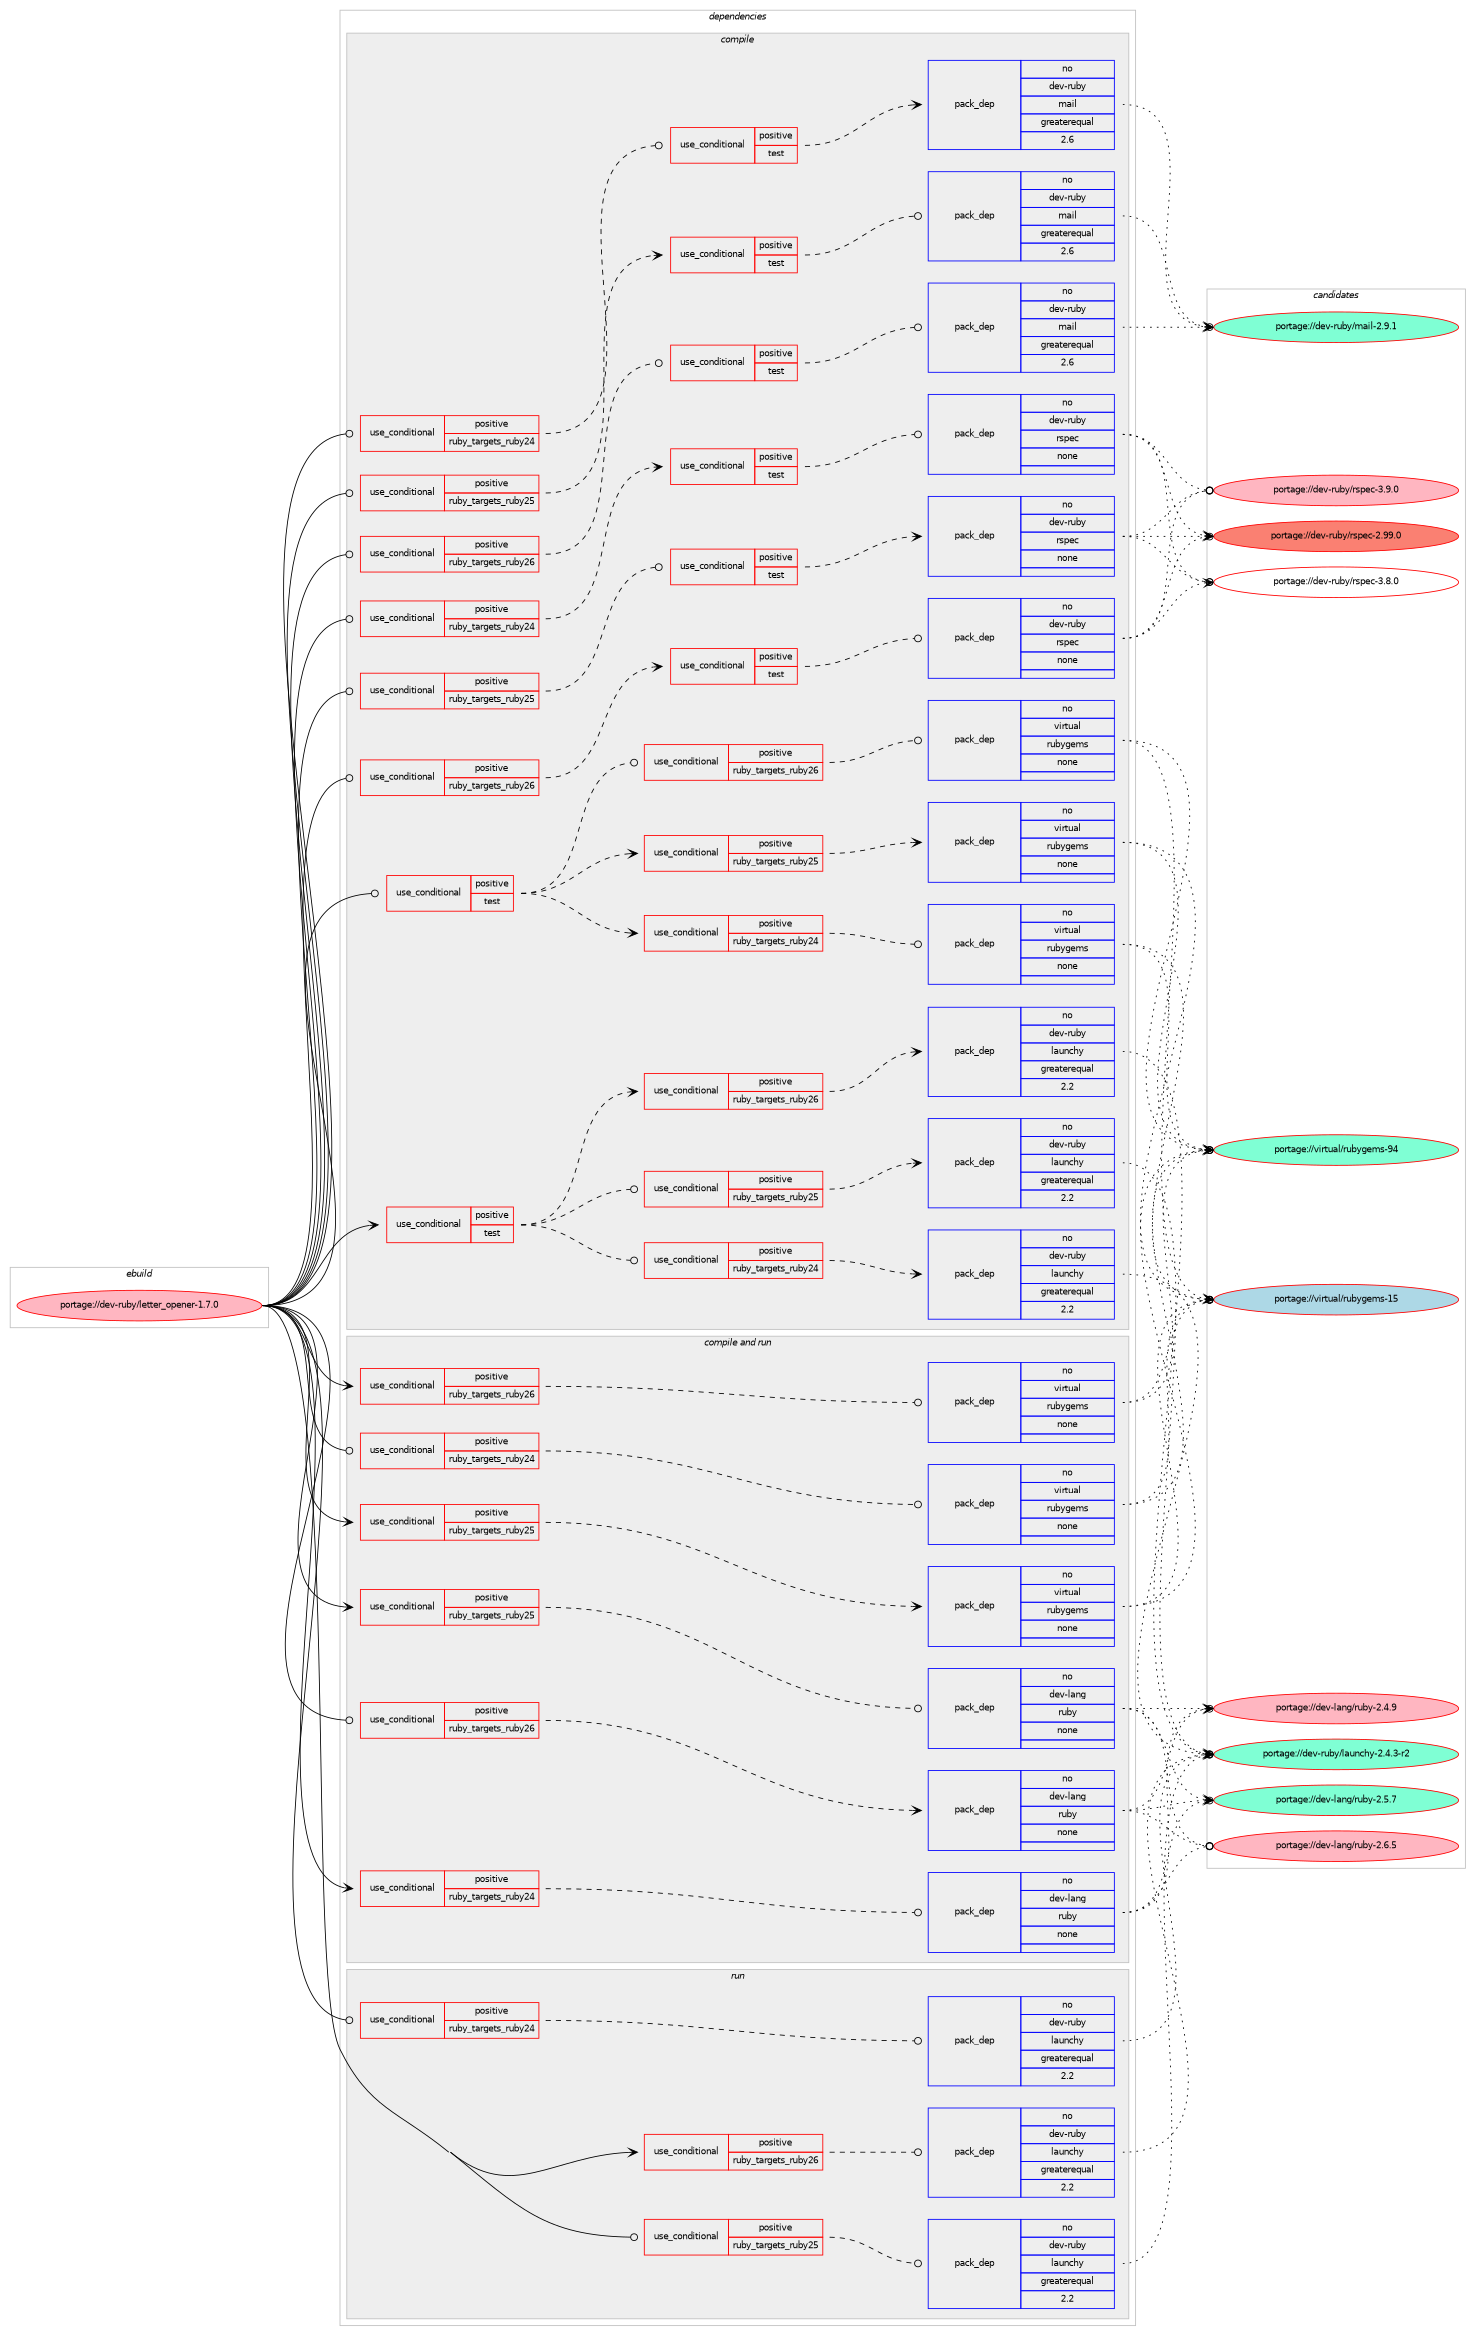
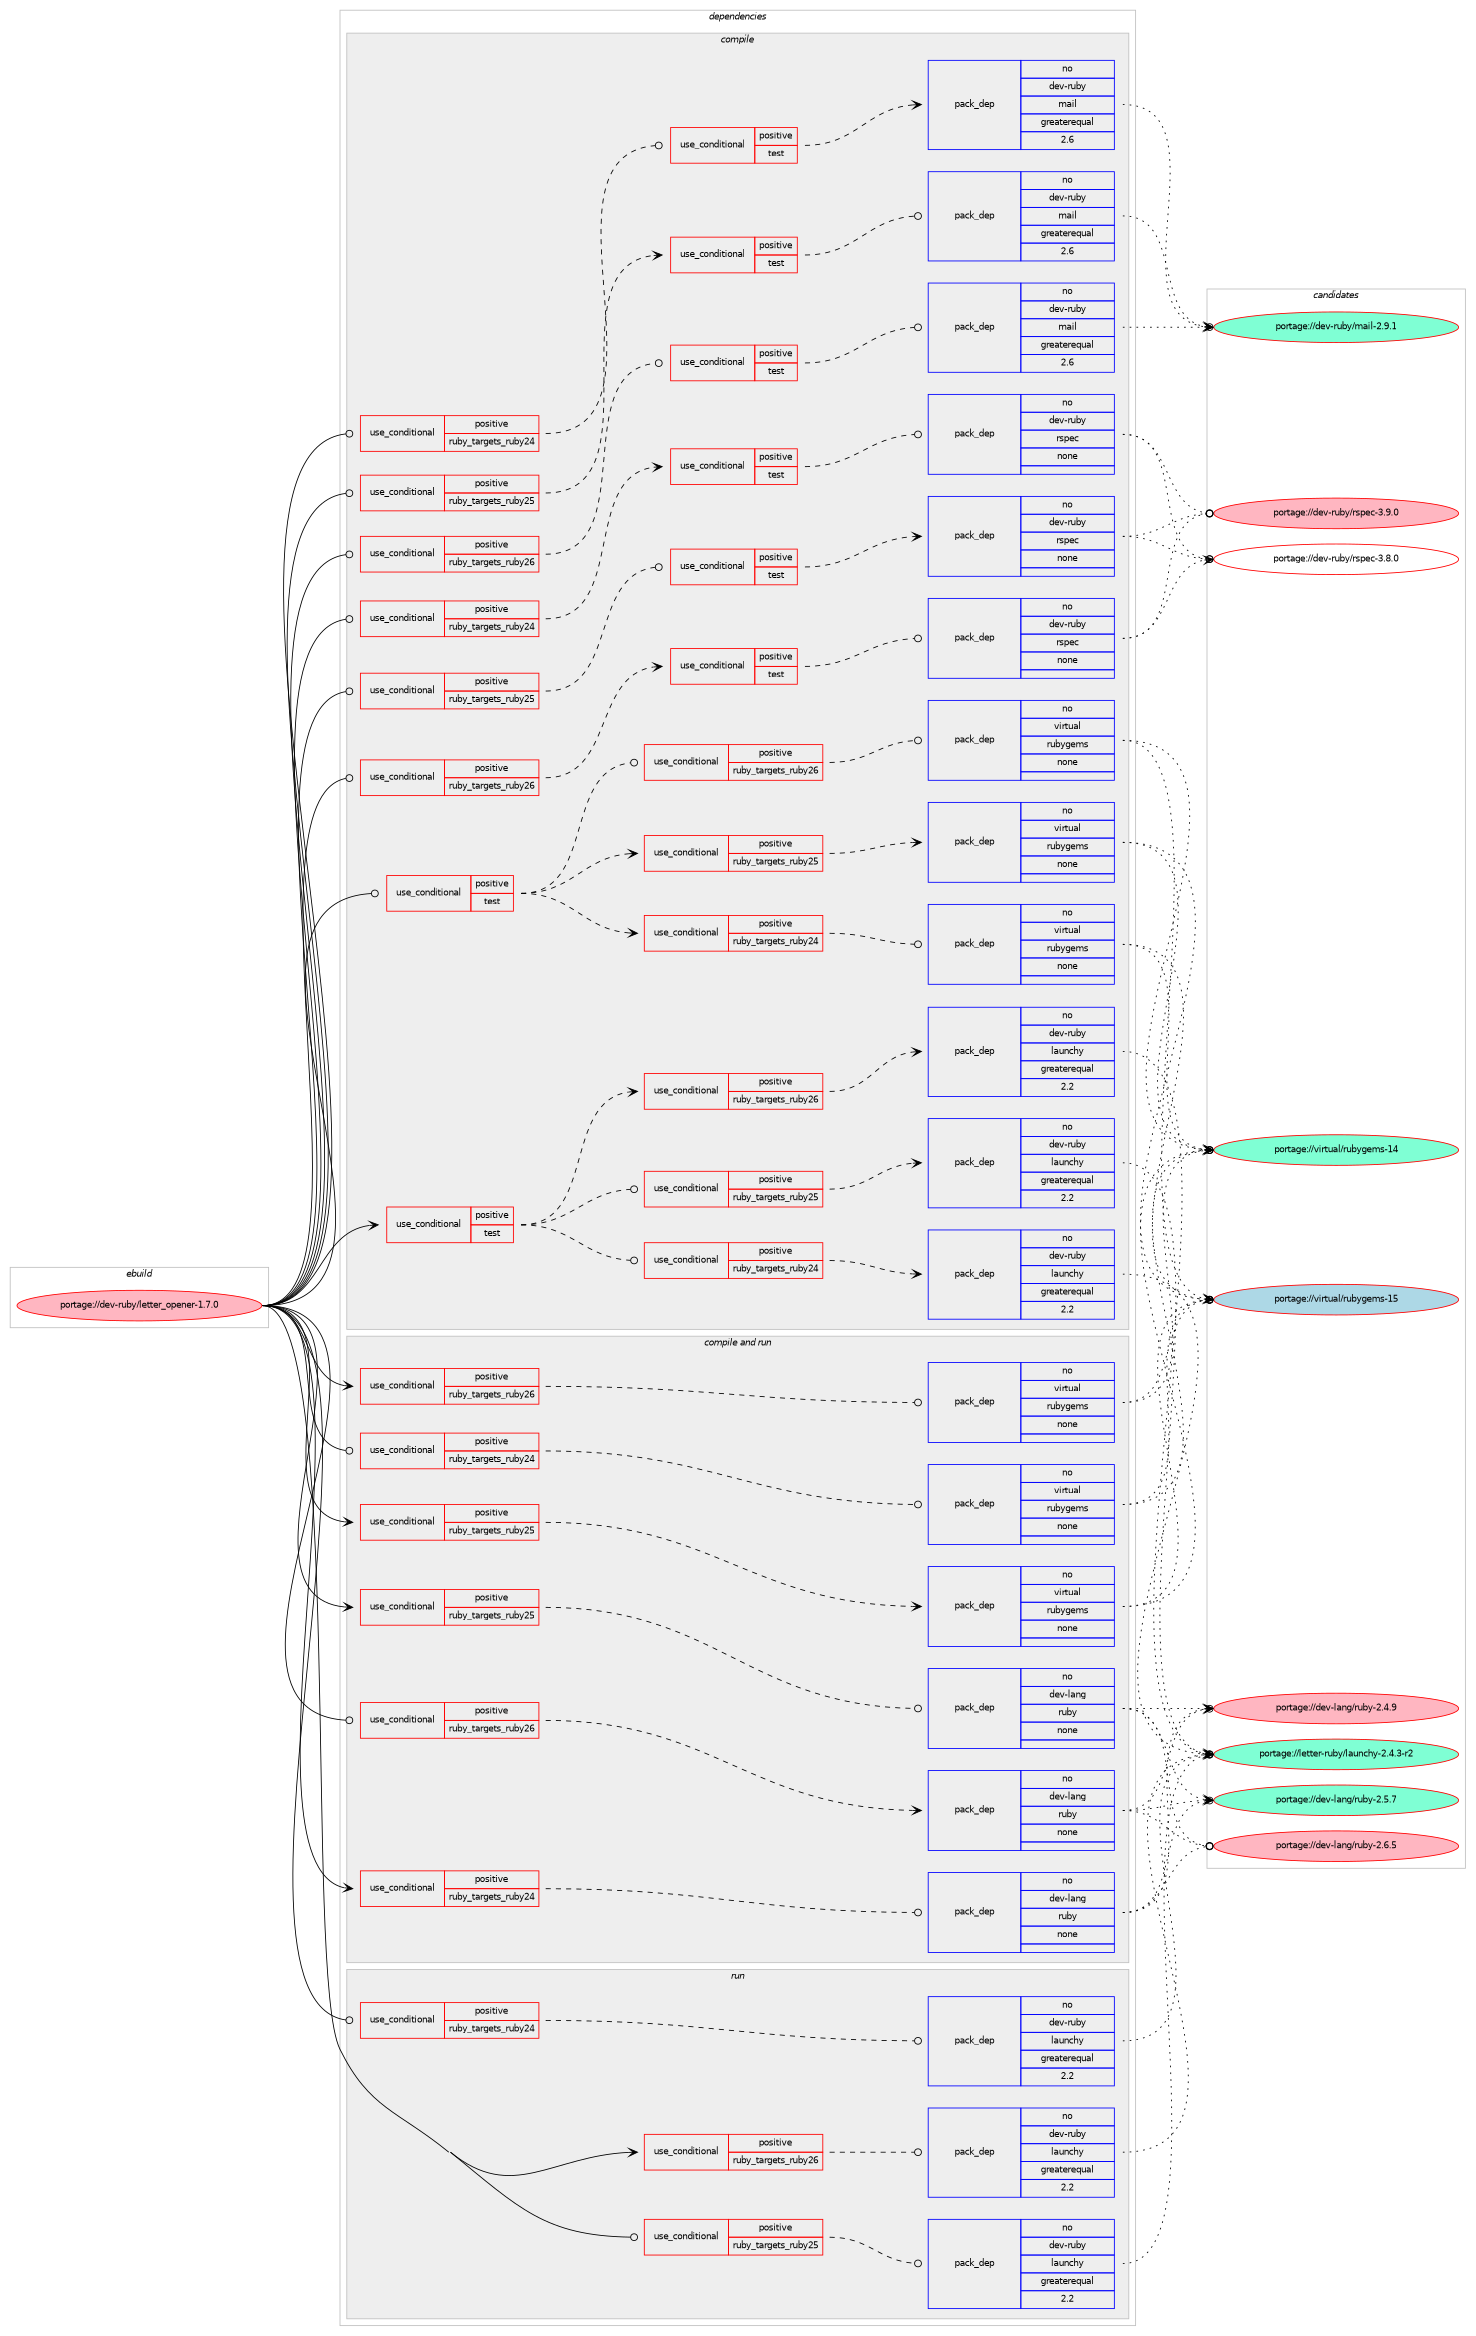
(1336, 536) -> none
(1336, 1150) -> (1336, 1150)
(1336, 1754) -> (1336, 1754)
